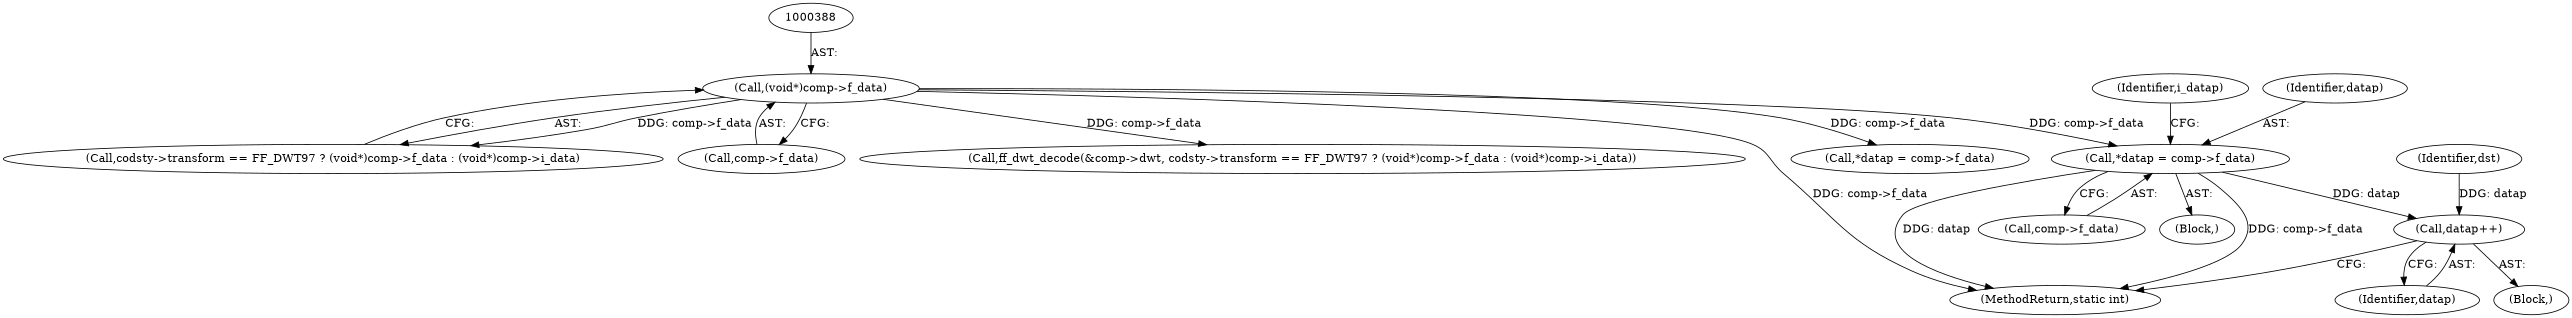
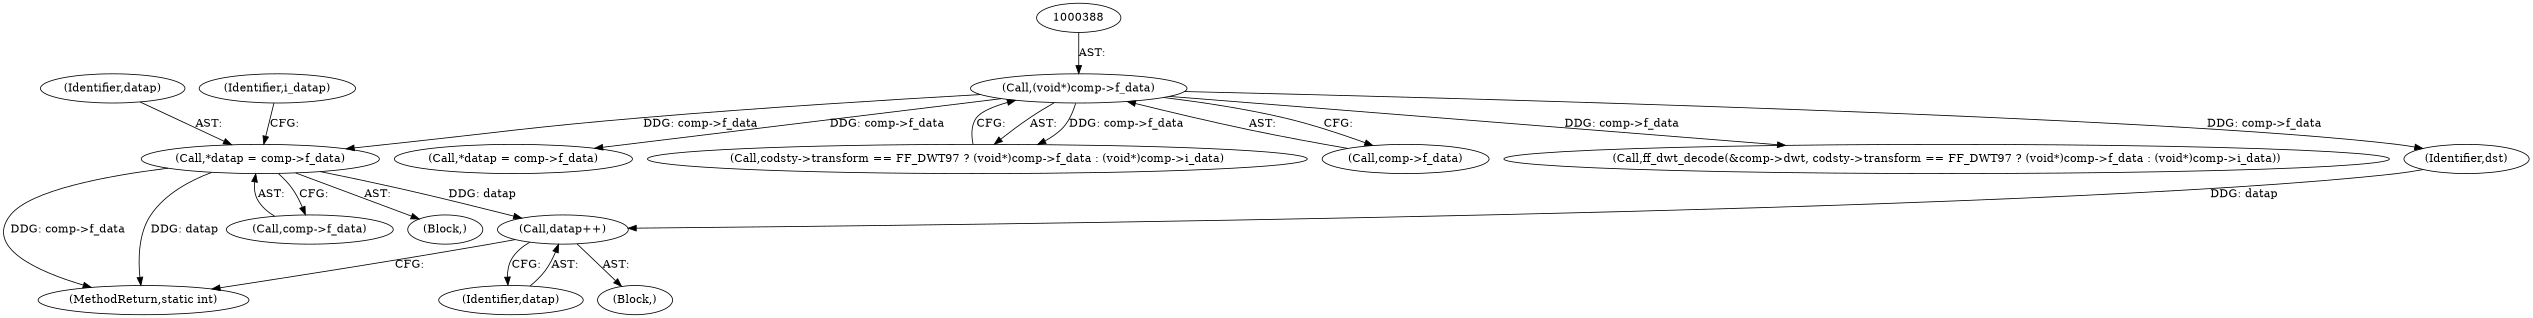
(1468, 112) -> (1800, 110)
